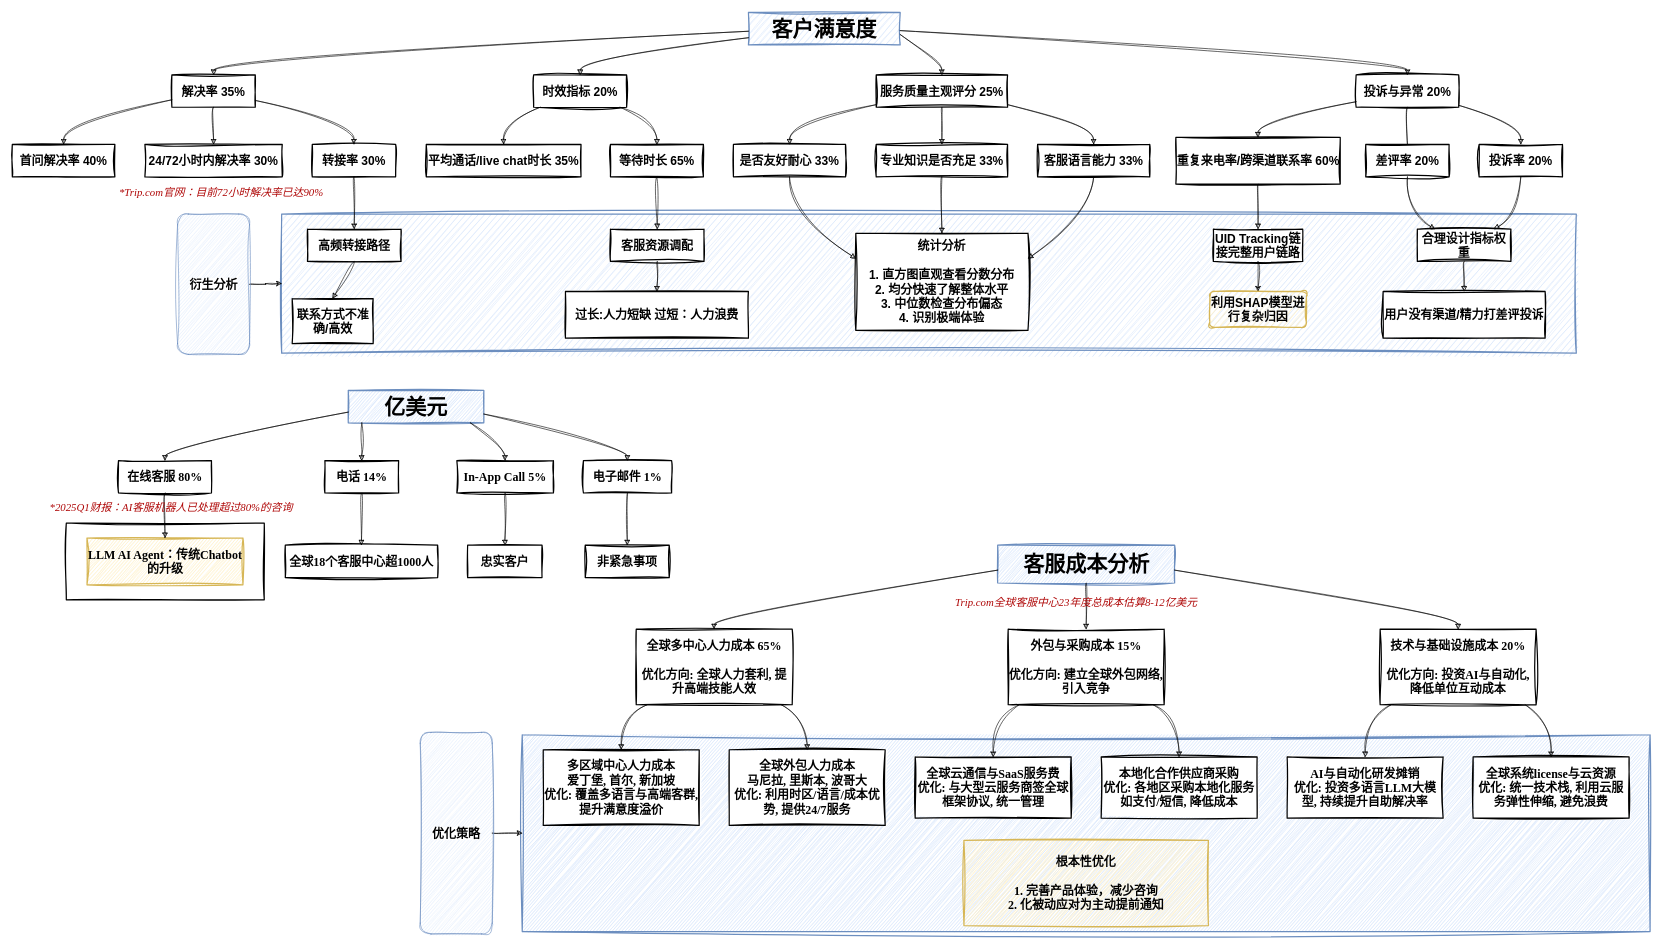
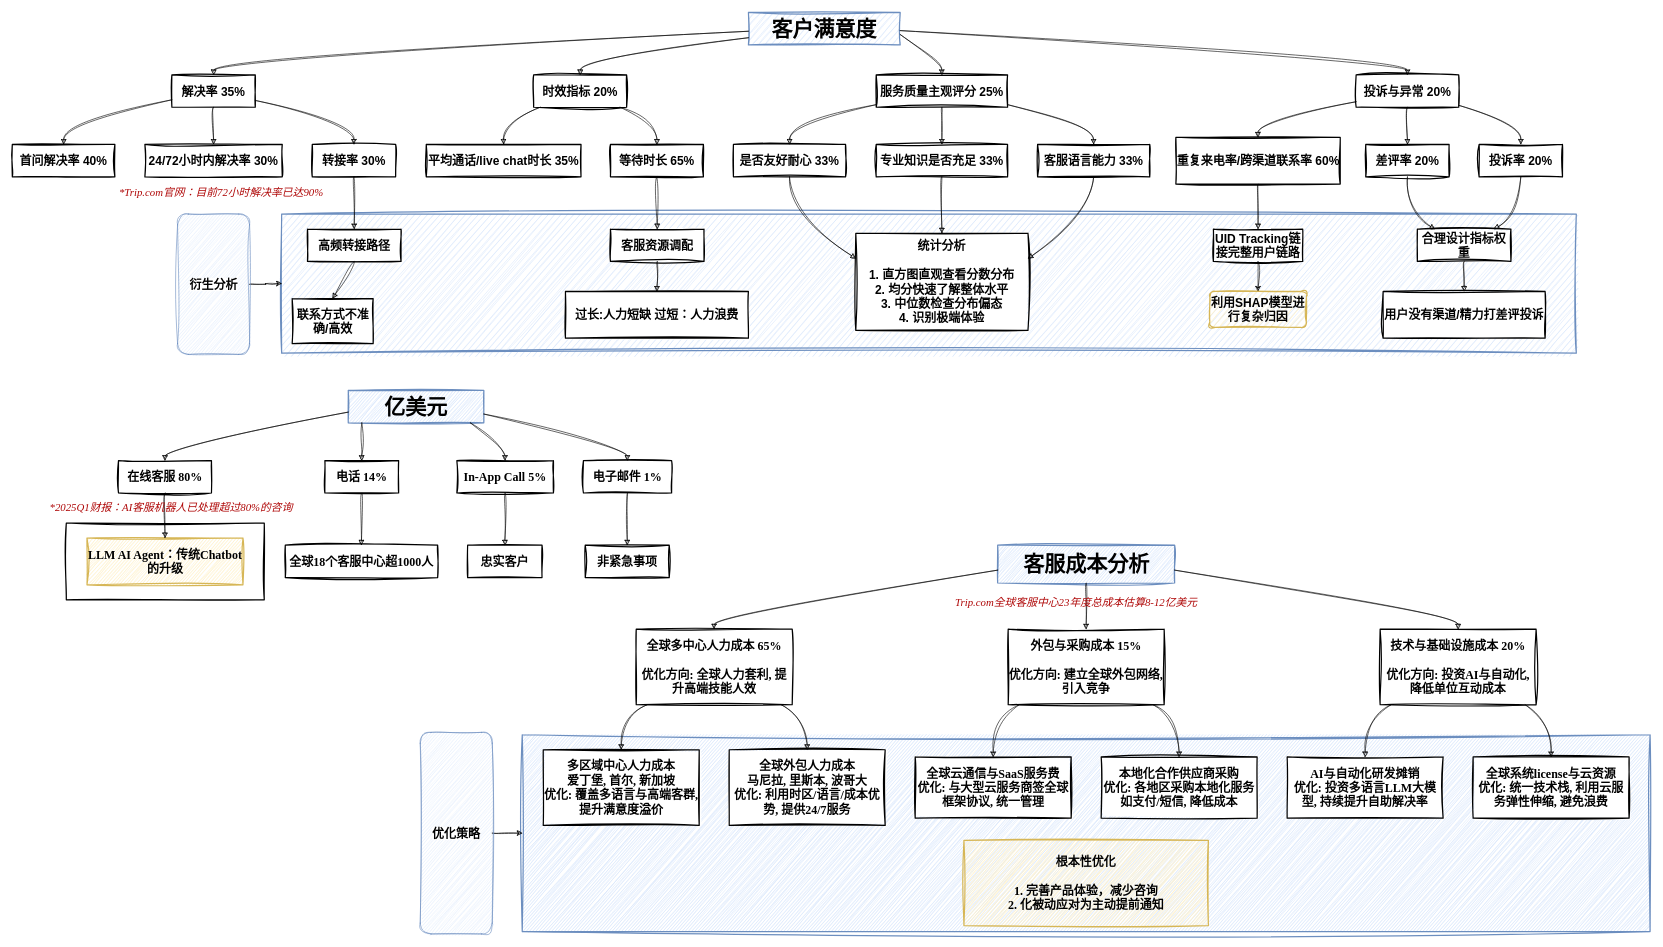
(1408, 139) -> (1408, 138)
